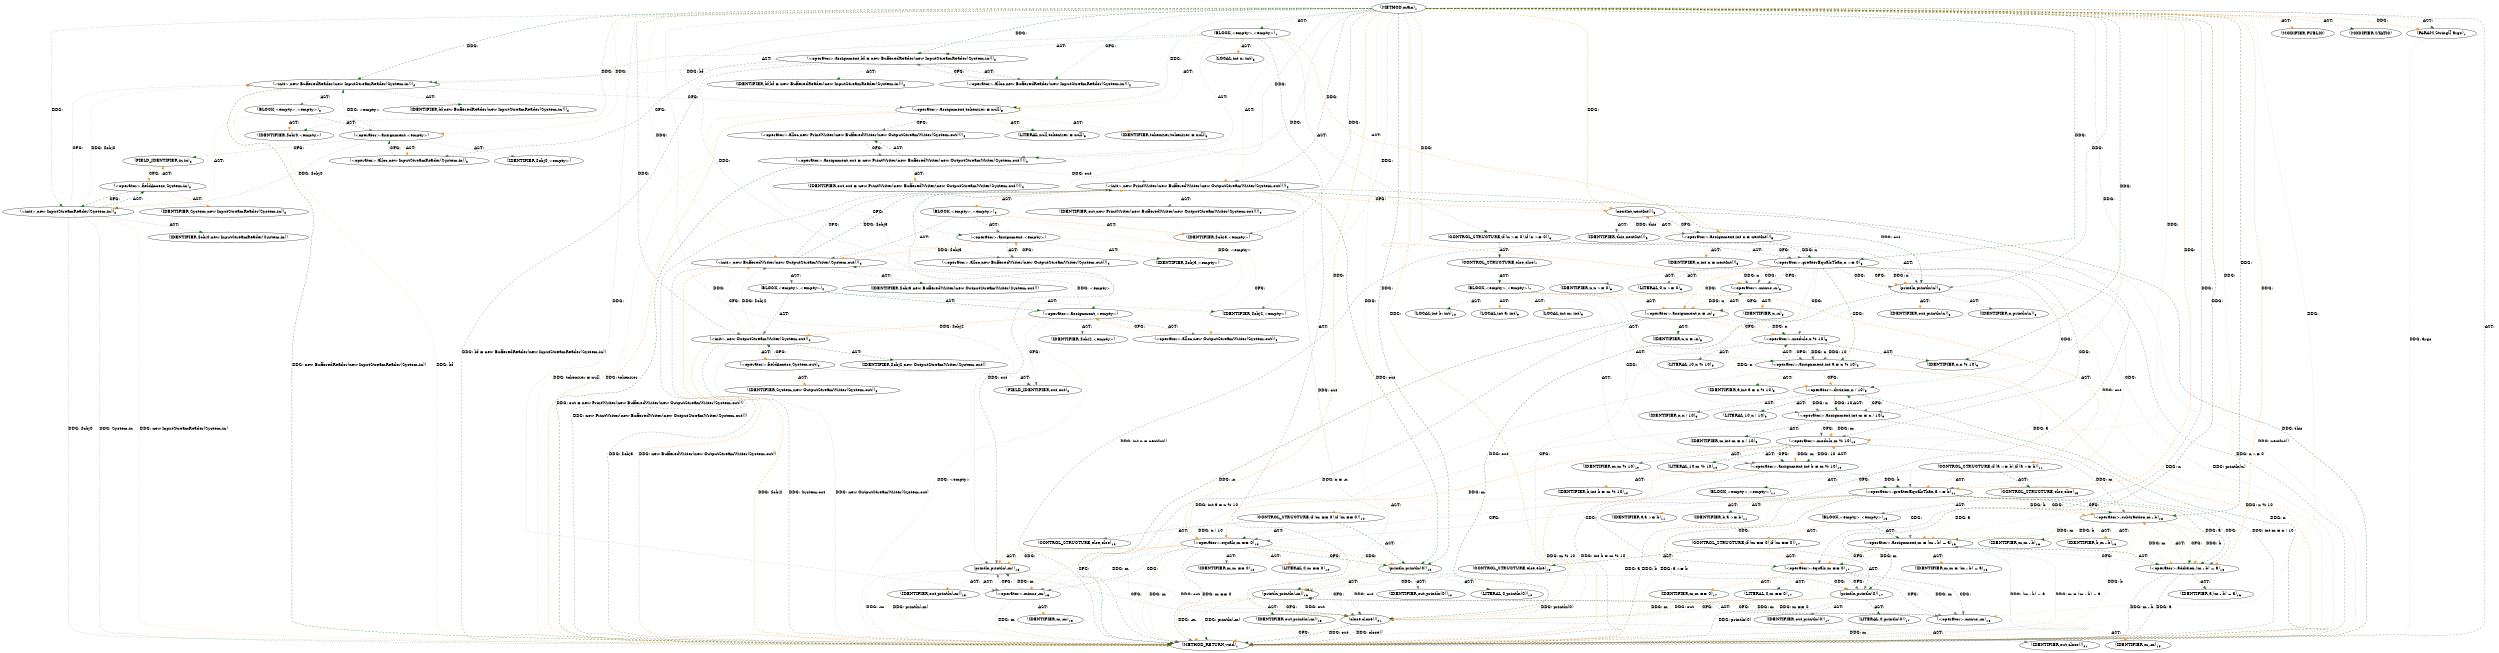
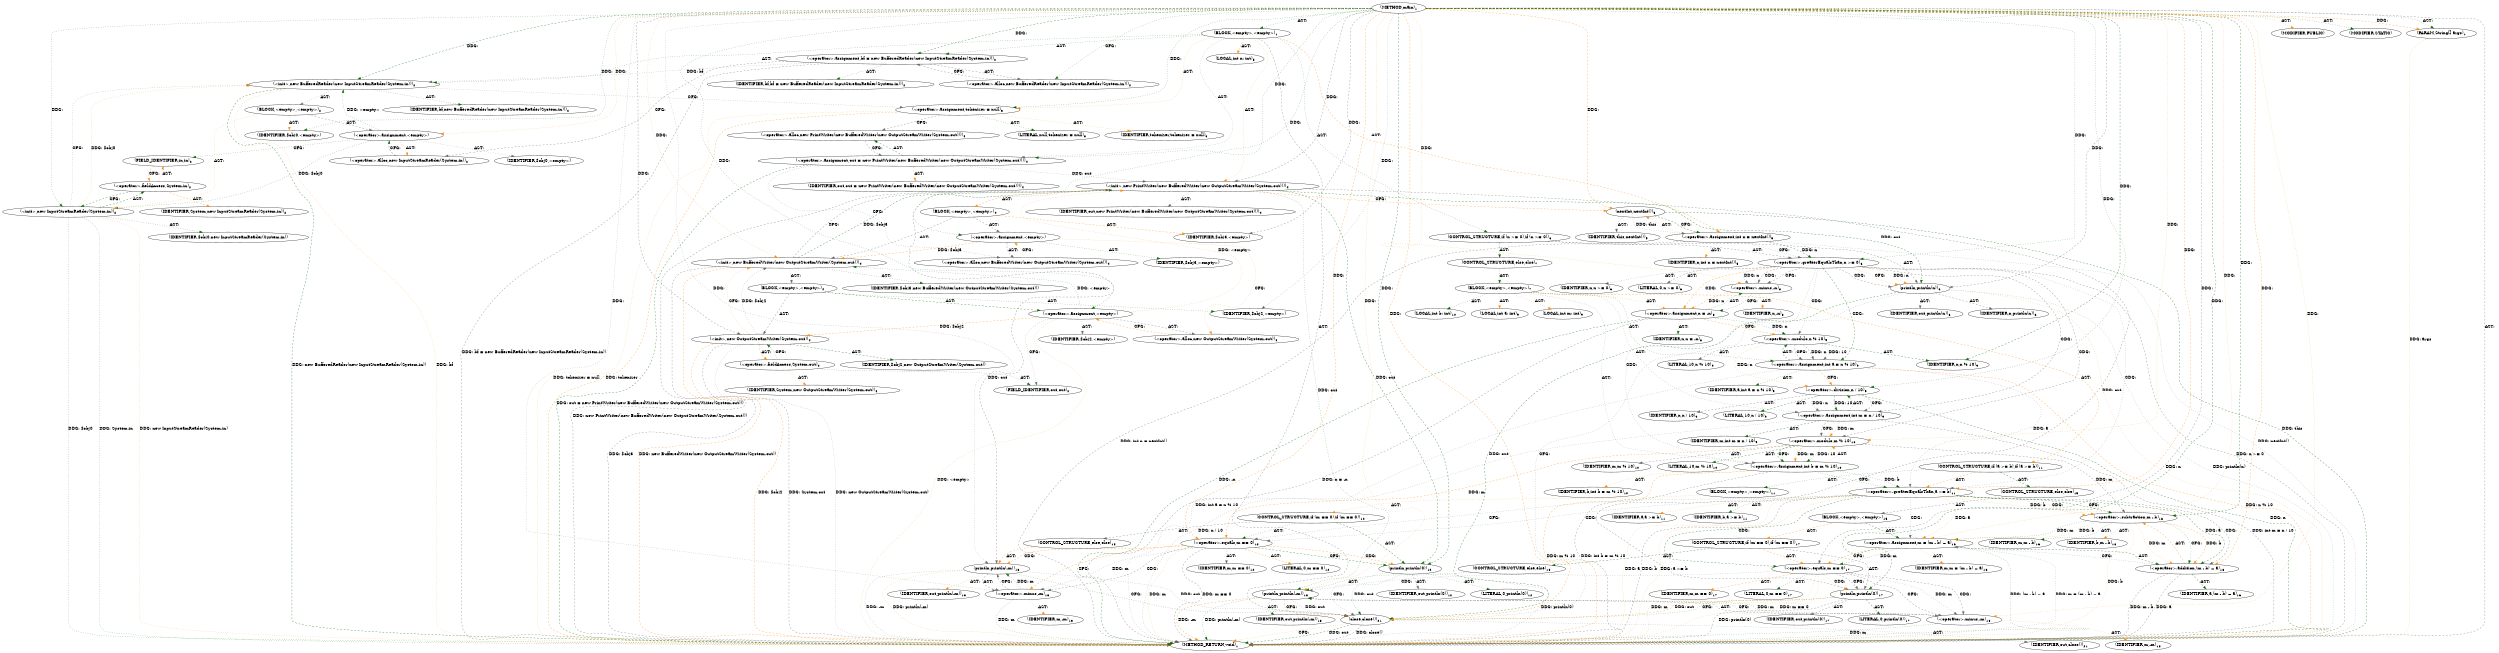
(1959, 21) -> (1959, 21)
(1425, 245) -> (1425, 245)
(1920, 300) -> (1920, 300)
(774, 353) -> (774, 353)
